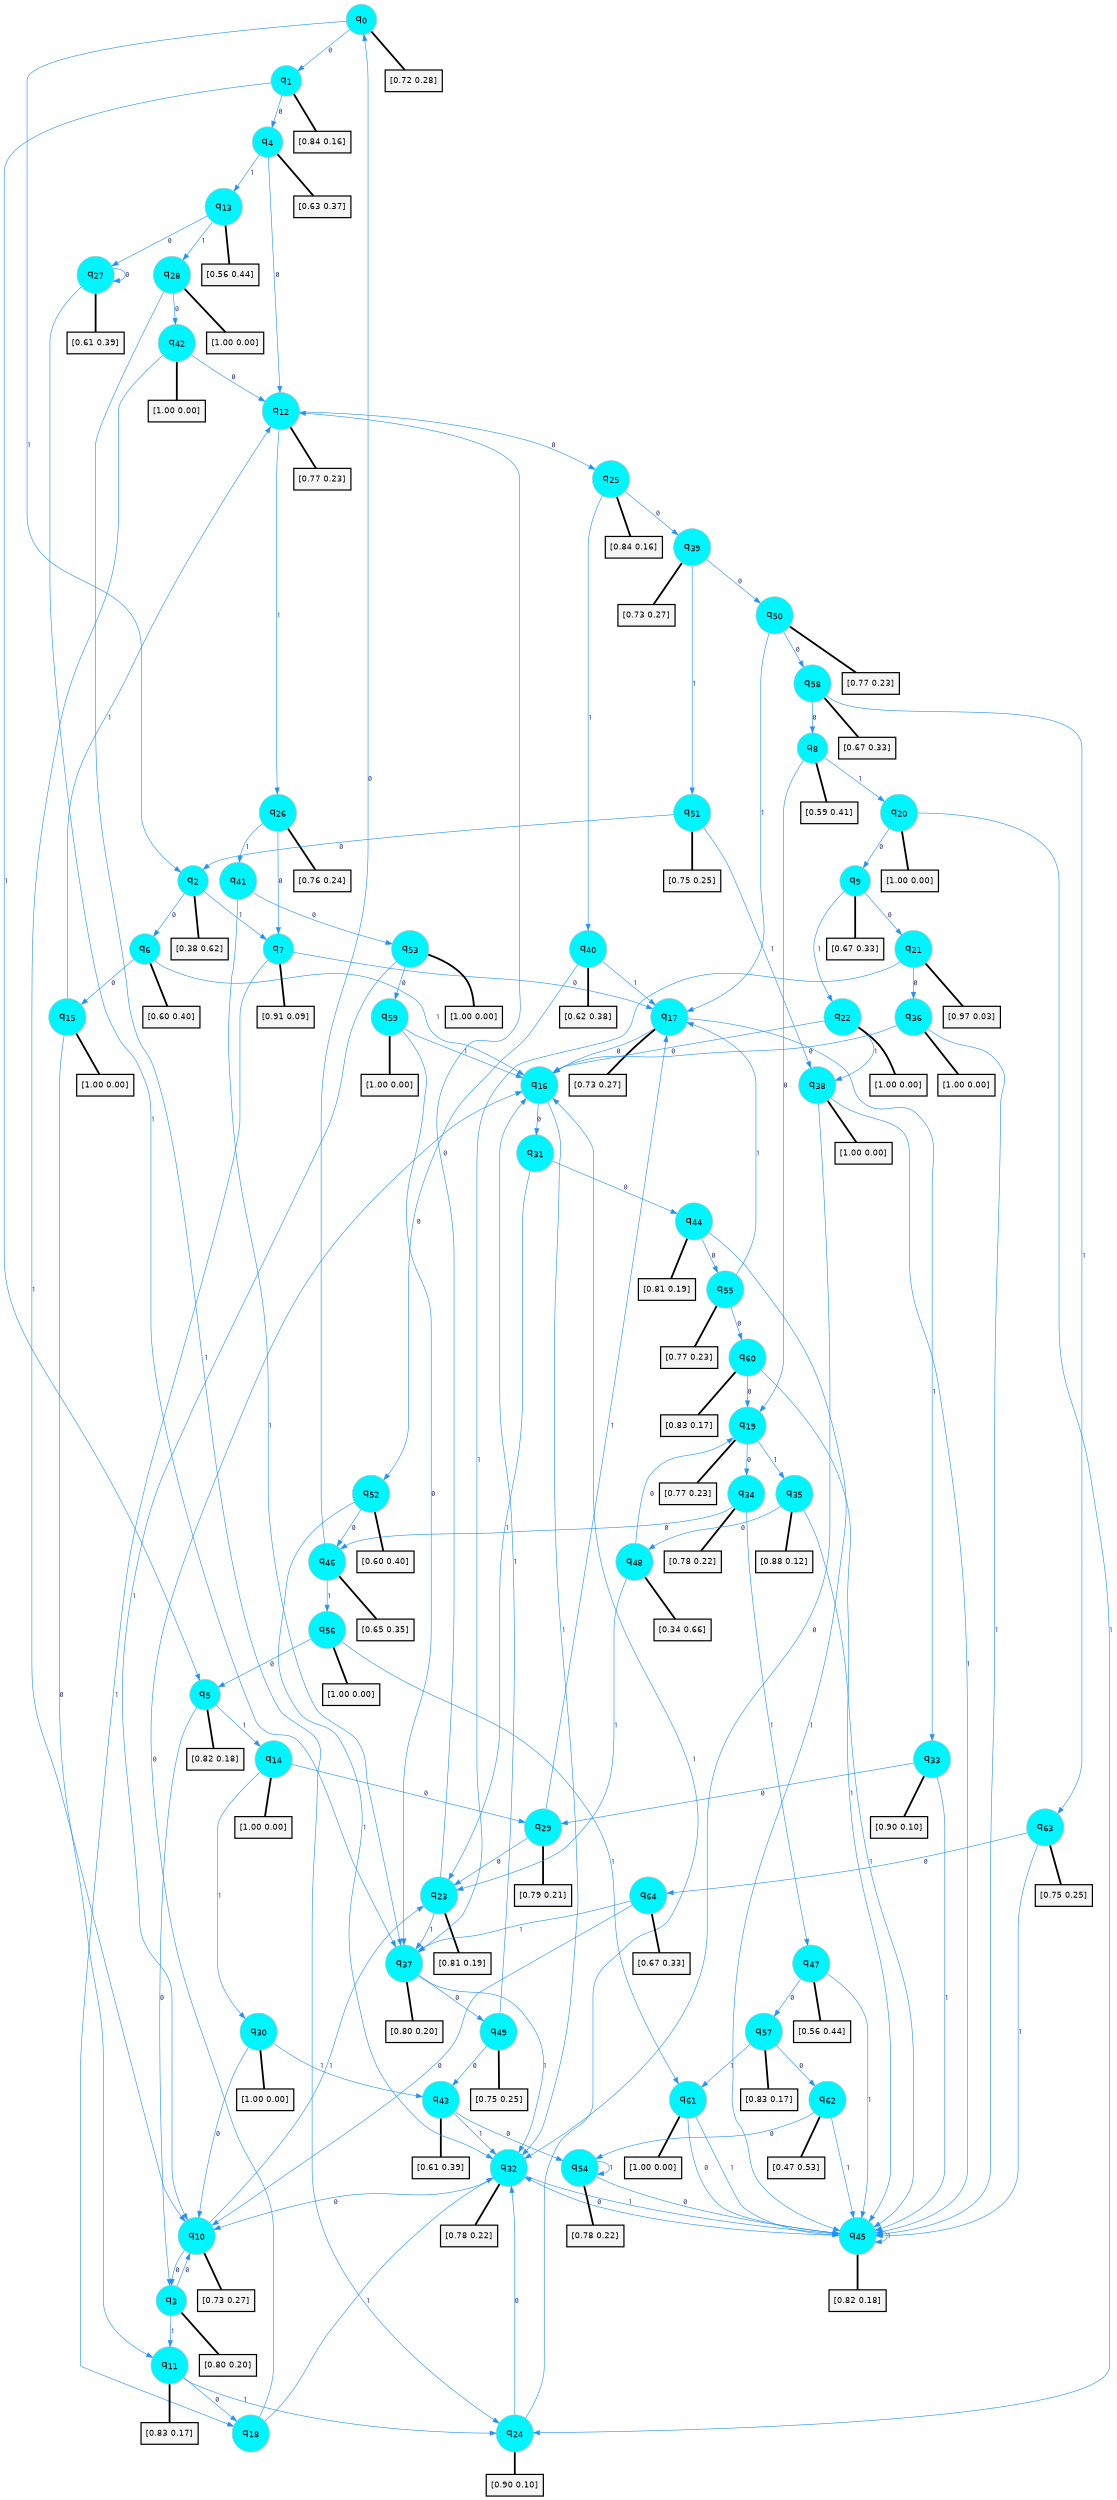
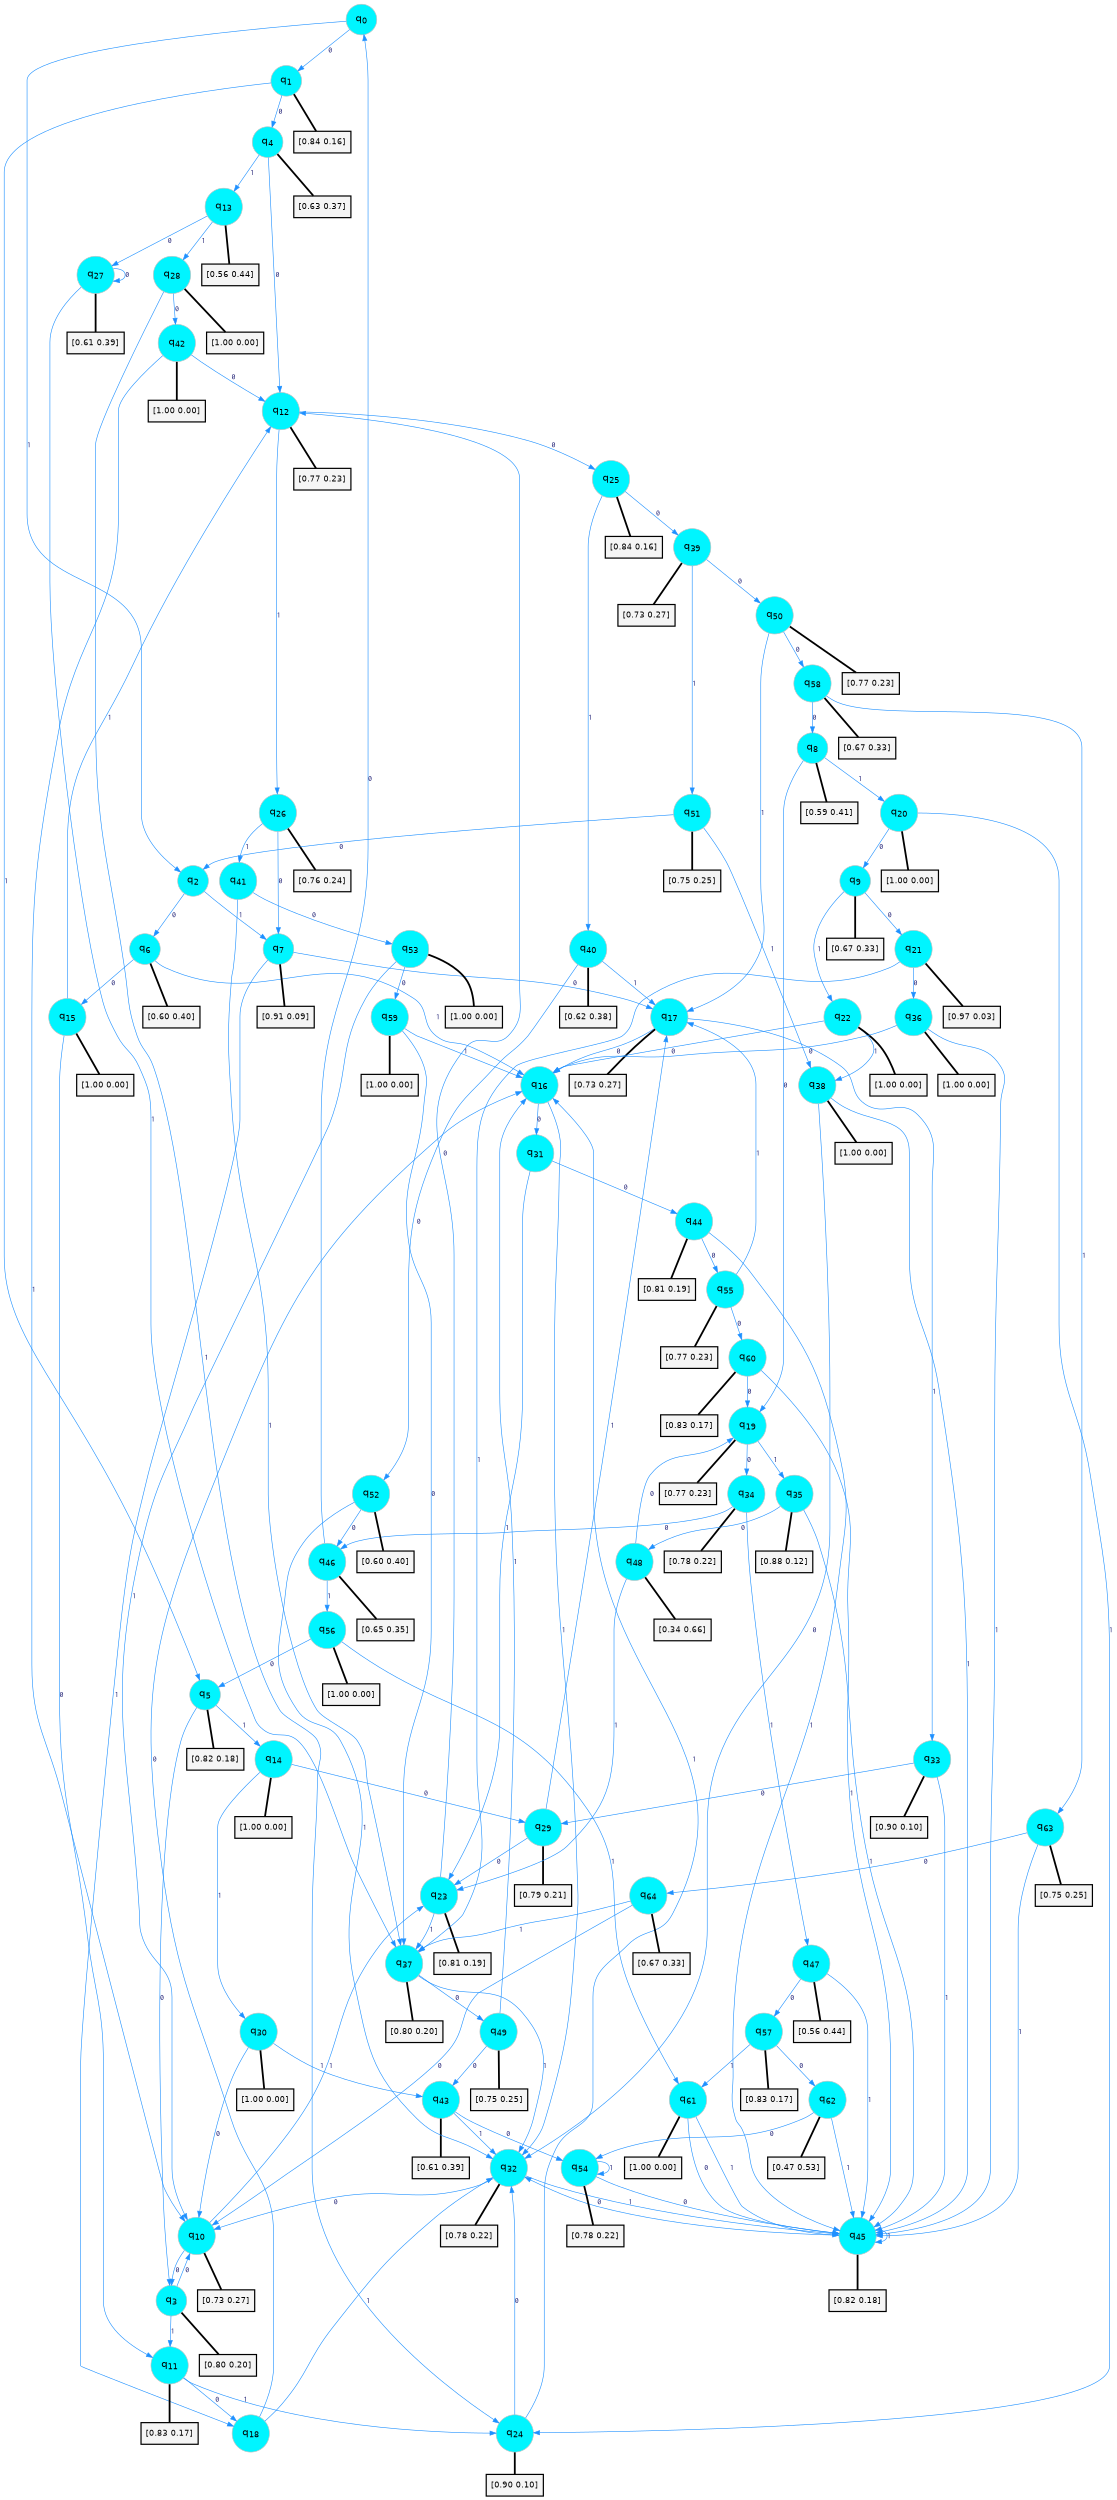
(414, 81) -> none
(200, 949) -> none
